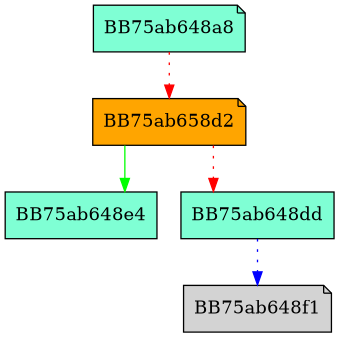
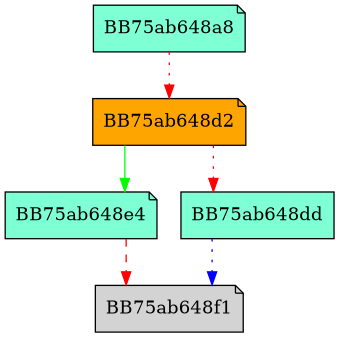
(169, 122) -> (169, 122)
(81, 215) -> (81, 215)
none -> (126, 255)
